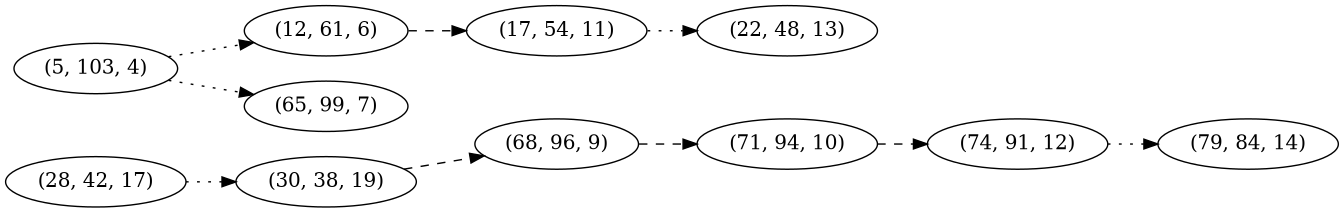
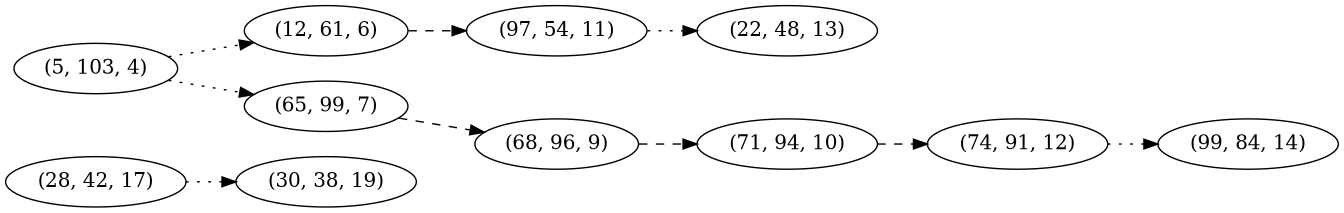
(557, 31) -> (557, 31)
(1248, 144) -> (1248, 144)
(437, 164) -> (434, 124)
